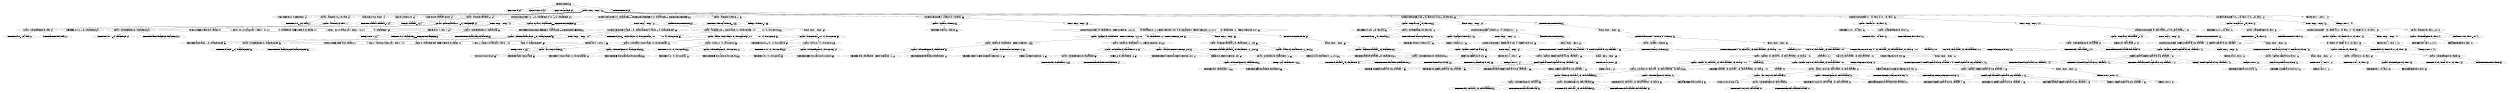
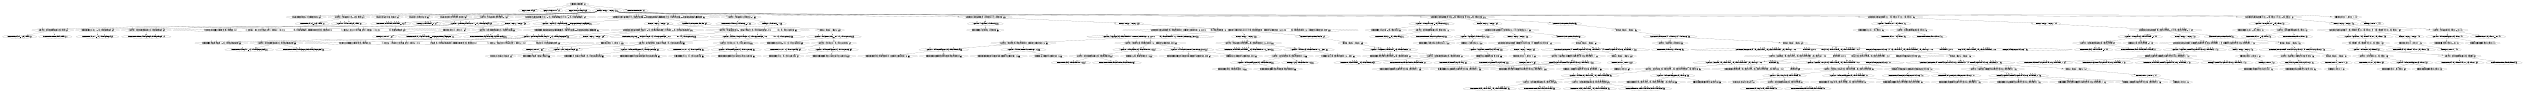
(122, 33) -> (98, 33)
